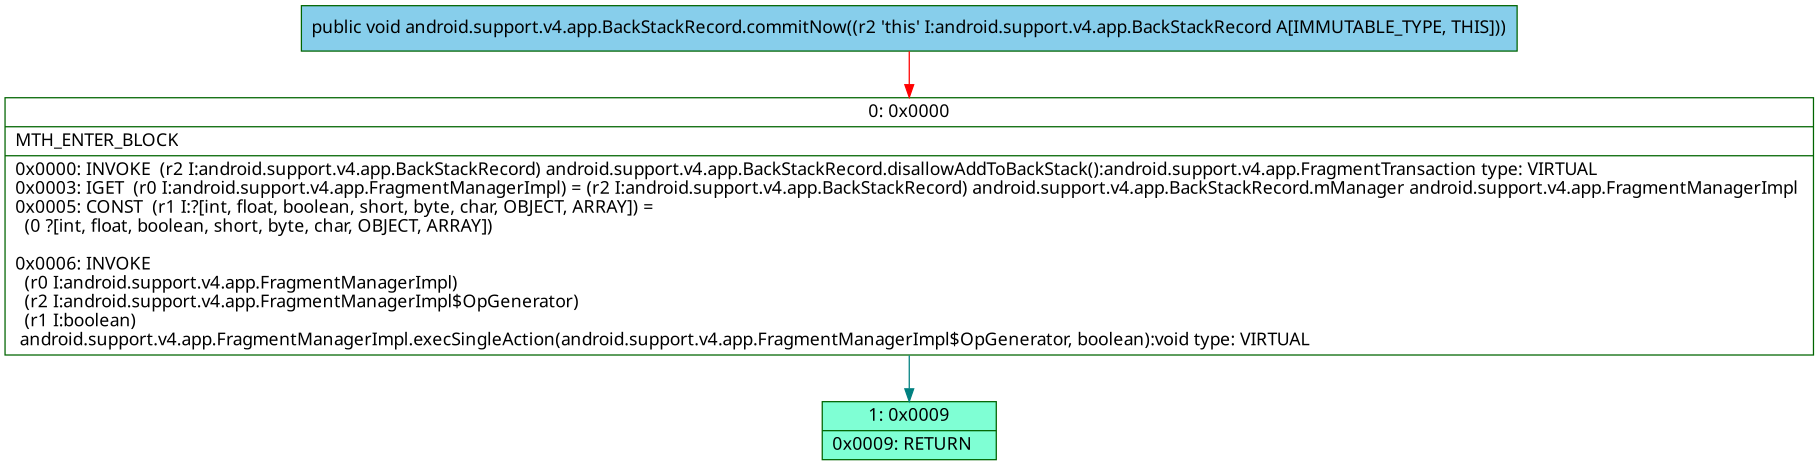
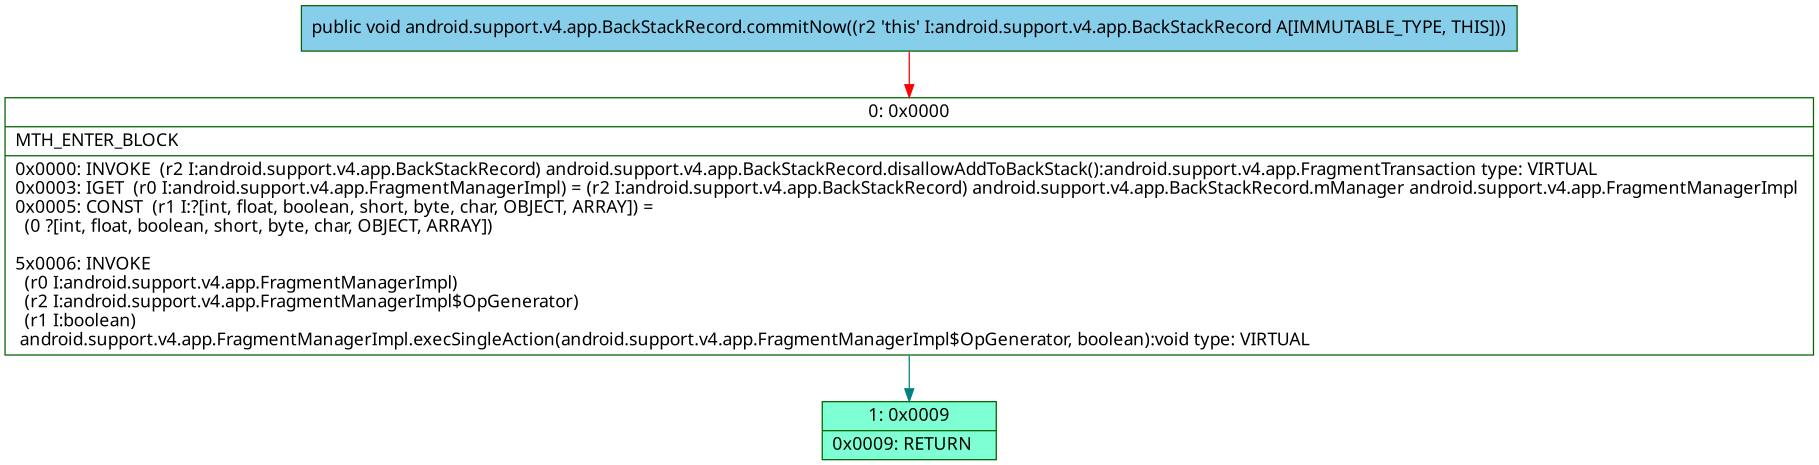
(88, 264) -> (88, 264)
